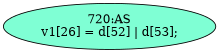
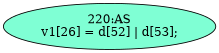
(110, 26) -> (110, 26)
